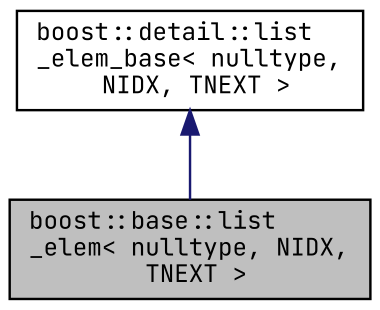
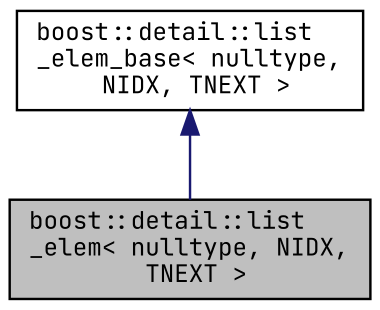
(190, 249) -> (190, 249)
